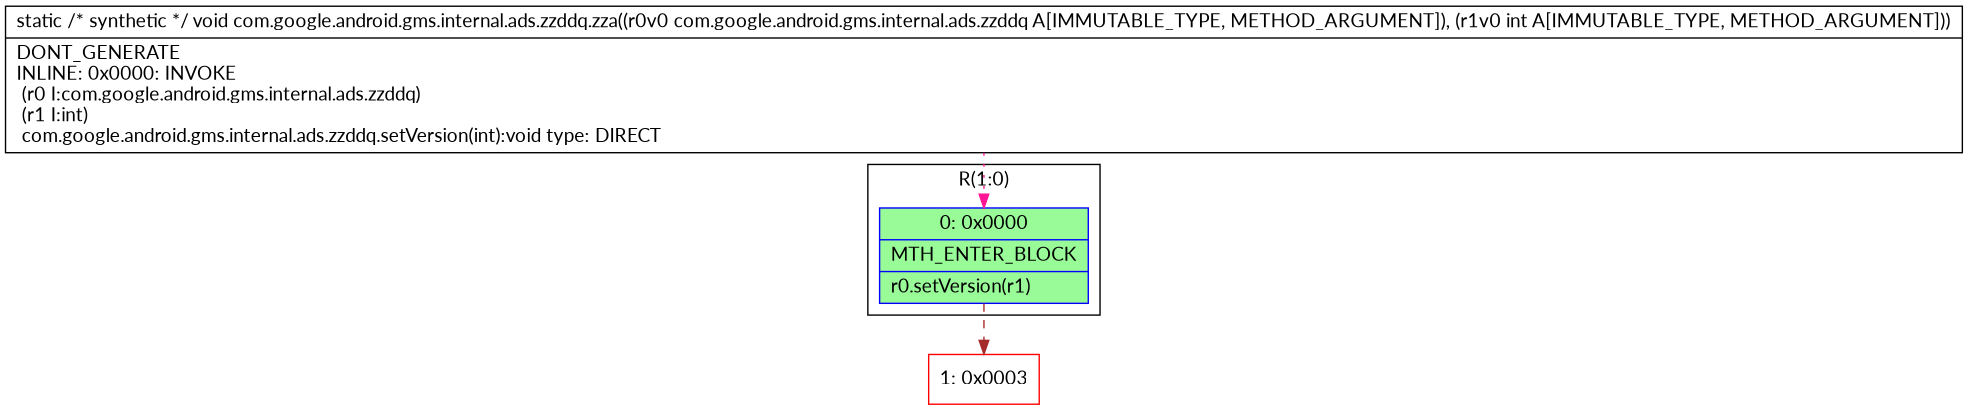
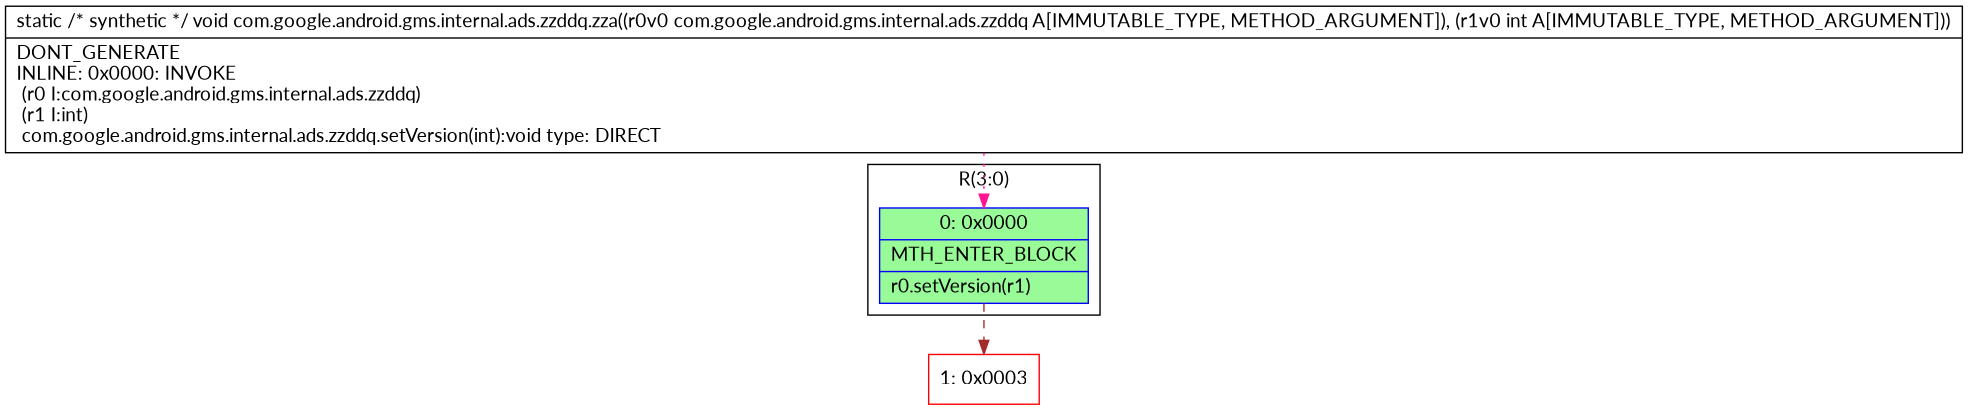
(984, 180) -> (984, 180)
